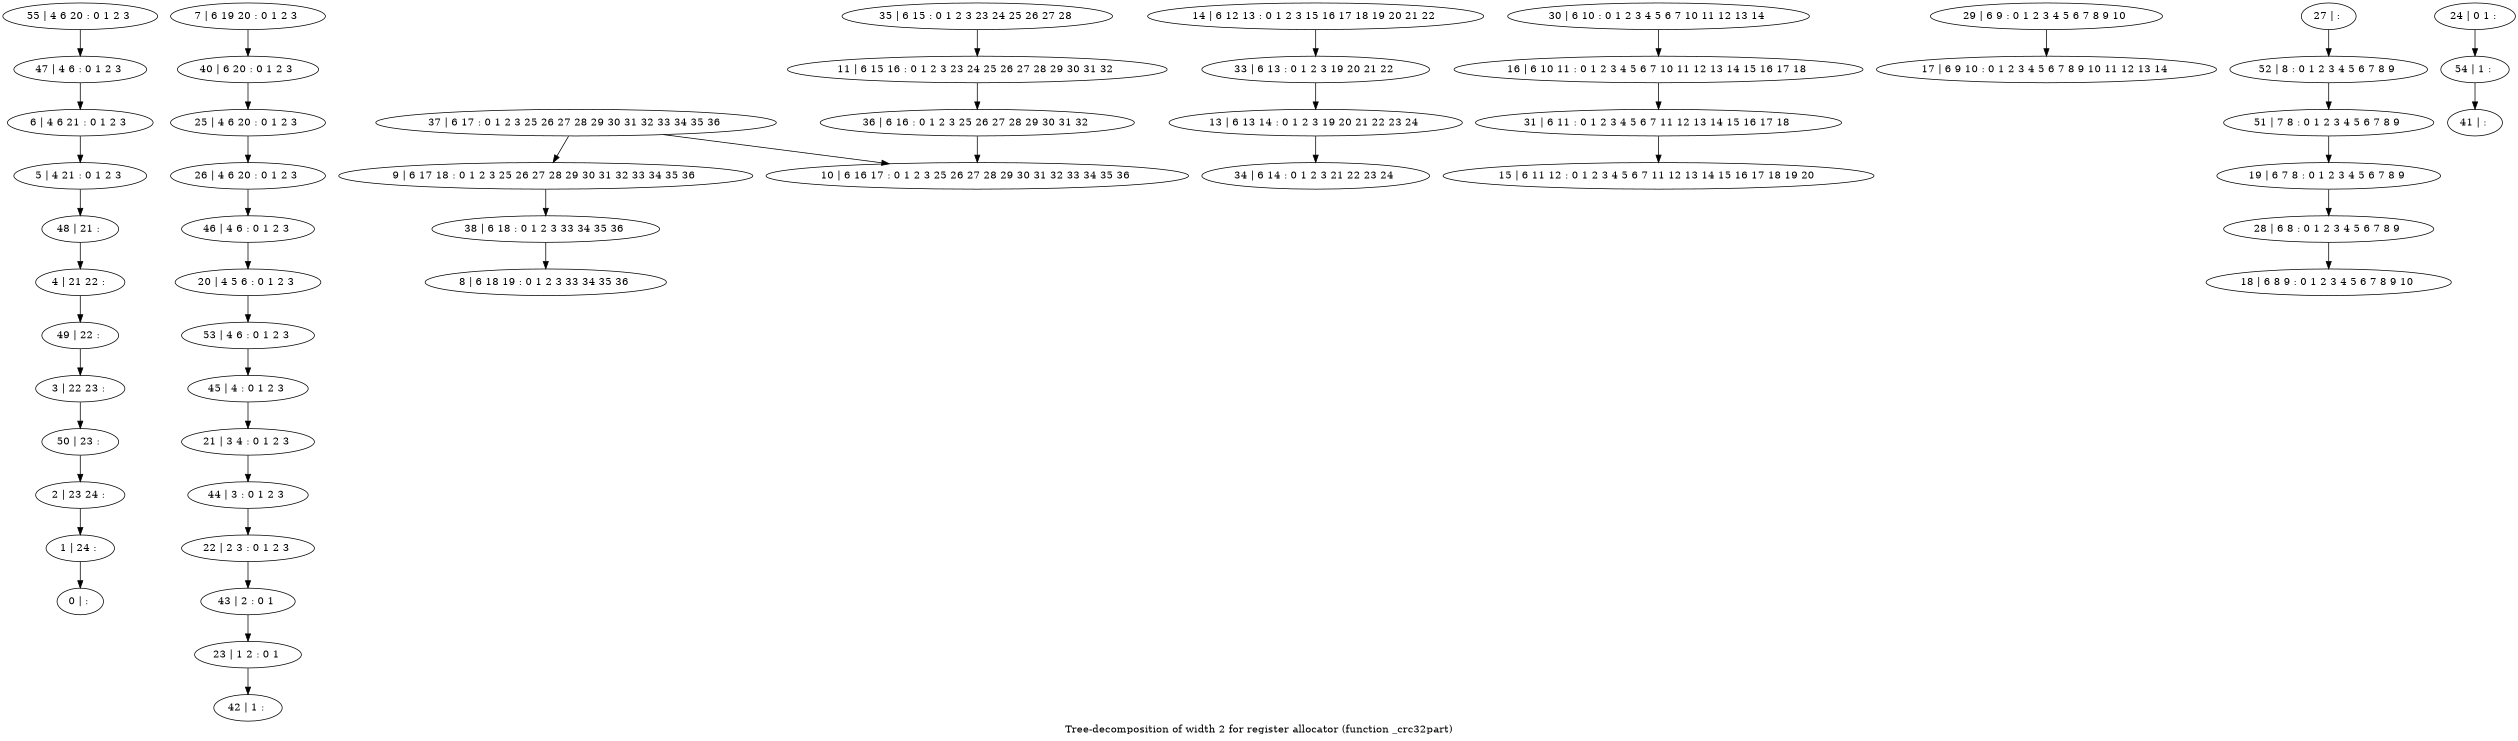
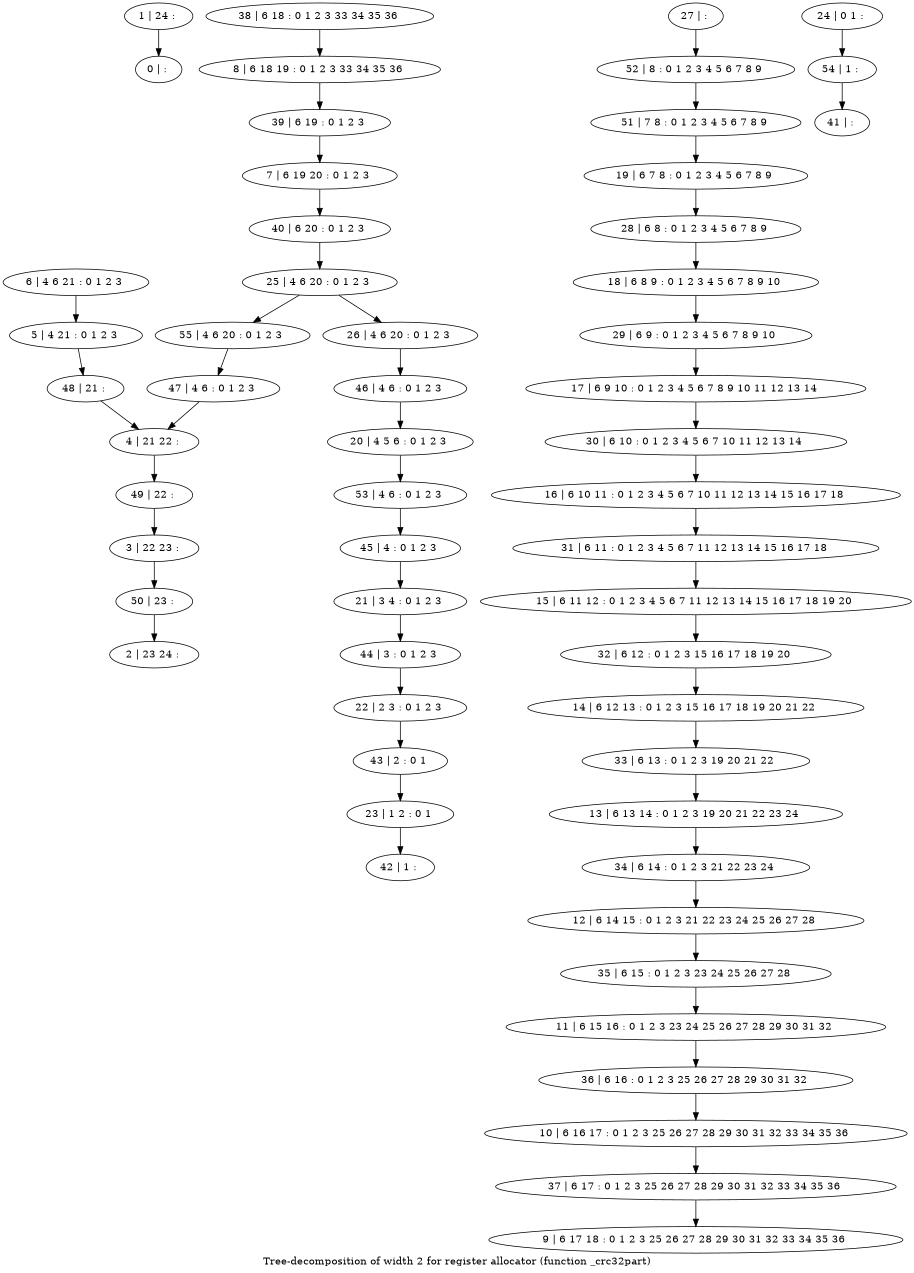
(80, 92) -> (186, 413)
none -> (320, 123)
(773, 149) -> (696, 1156)
(546, 199) -> none
none -> (696, 305)
none -> (280, 307)
none -> (696, 412)
(80, 518) -> none
none -> (696, 655)
none -> (696, 921)
